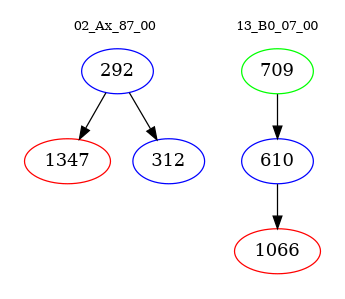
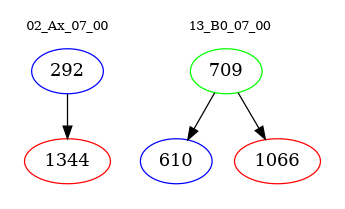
(115, 27) -> (68, 27)
(68, 161) -> (68, 161)
(169, 161) -> none
(278, 200) -> (249, 111)
